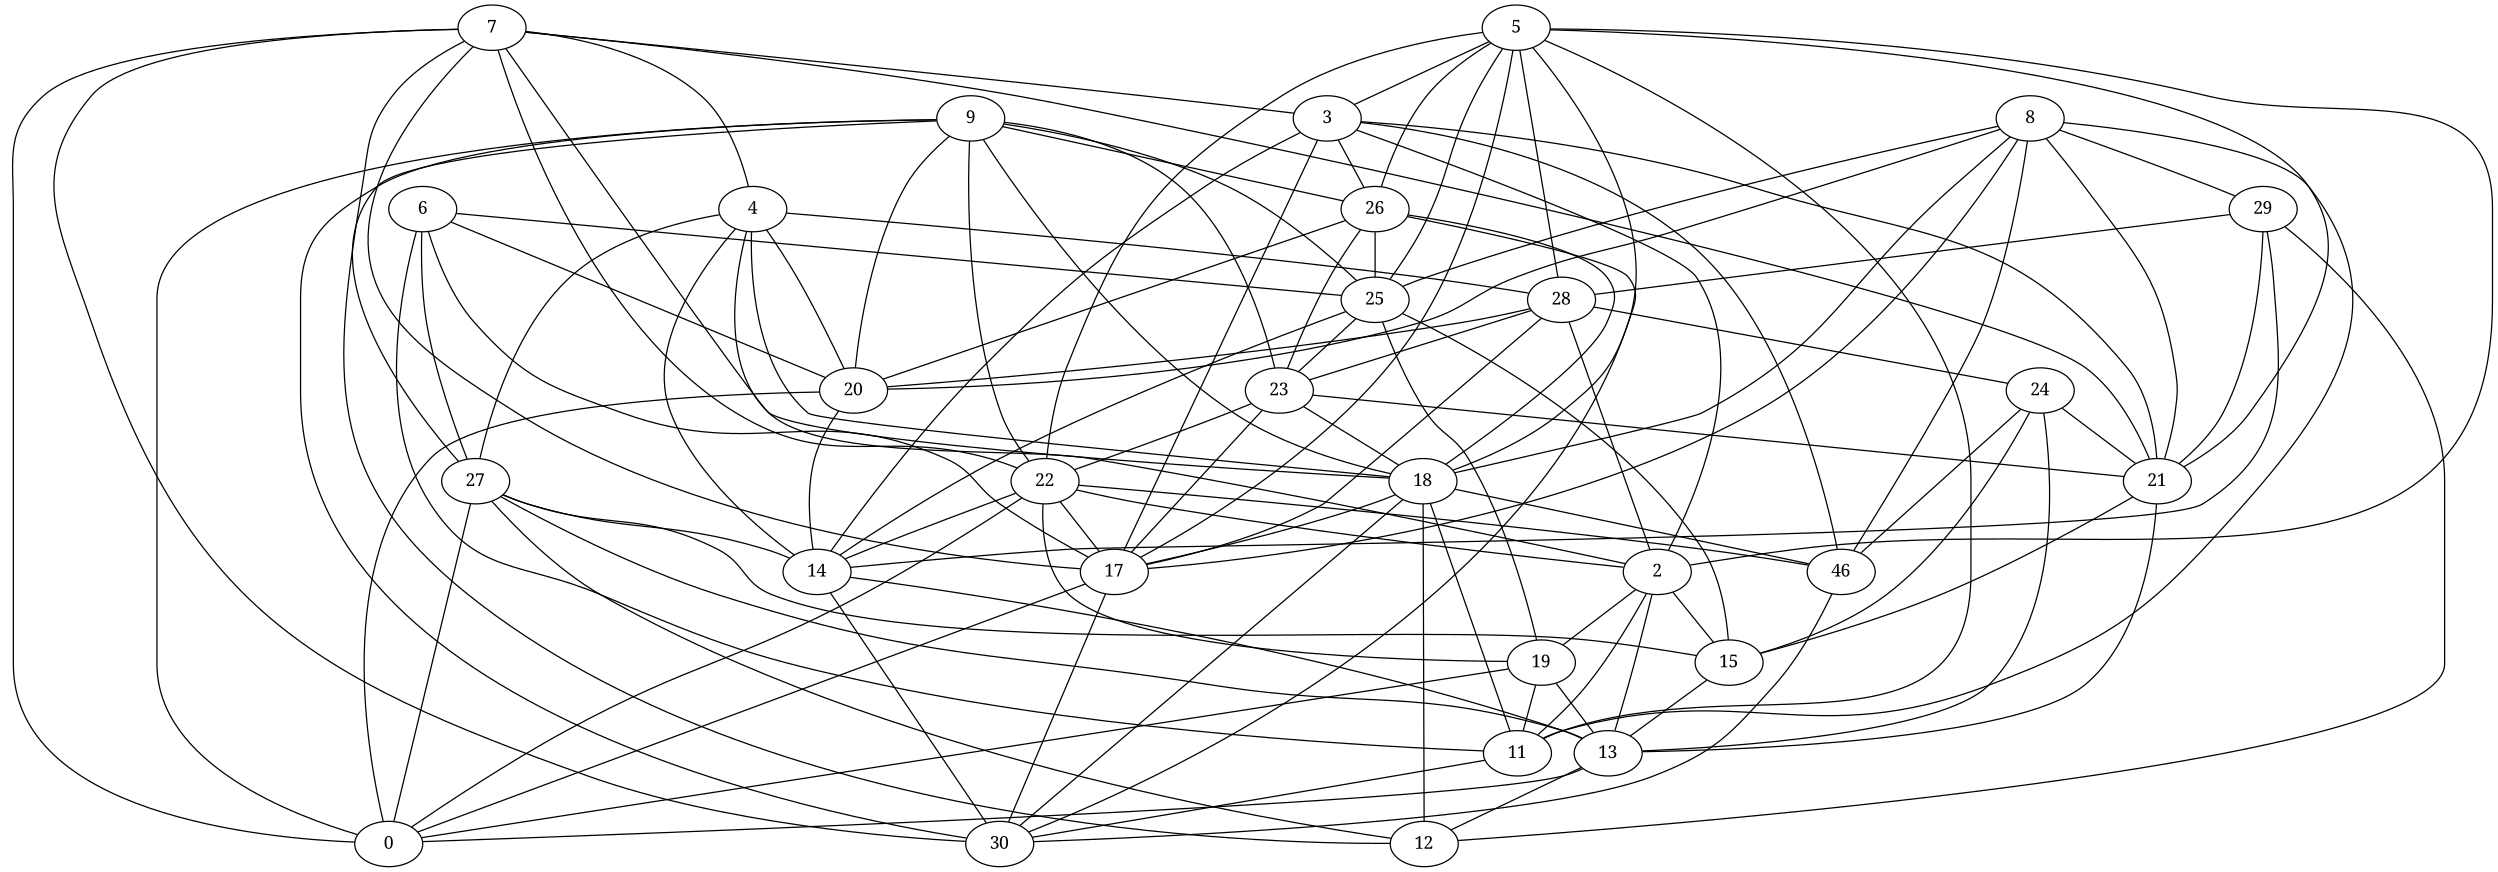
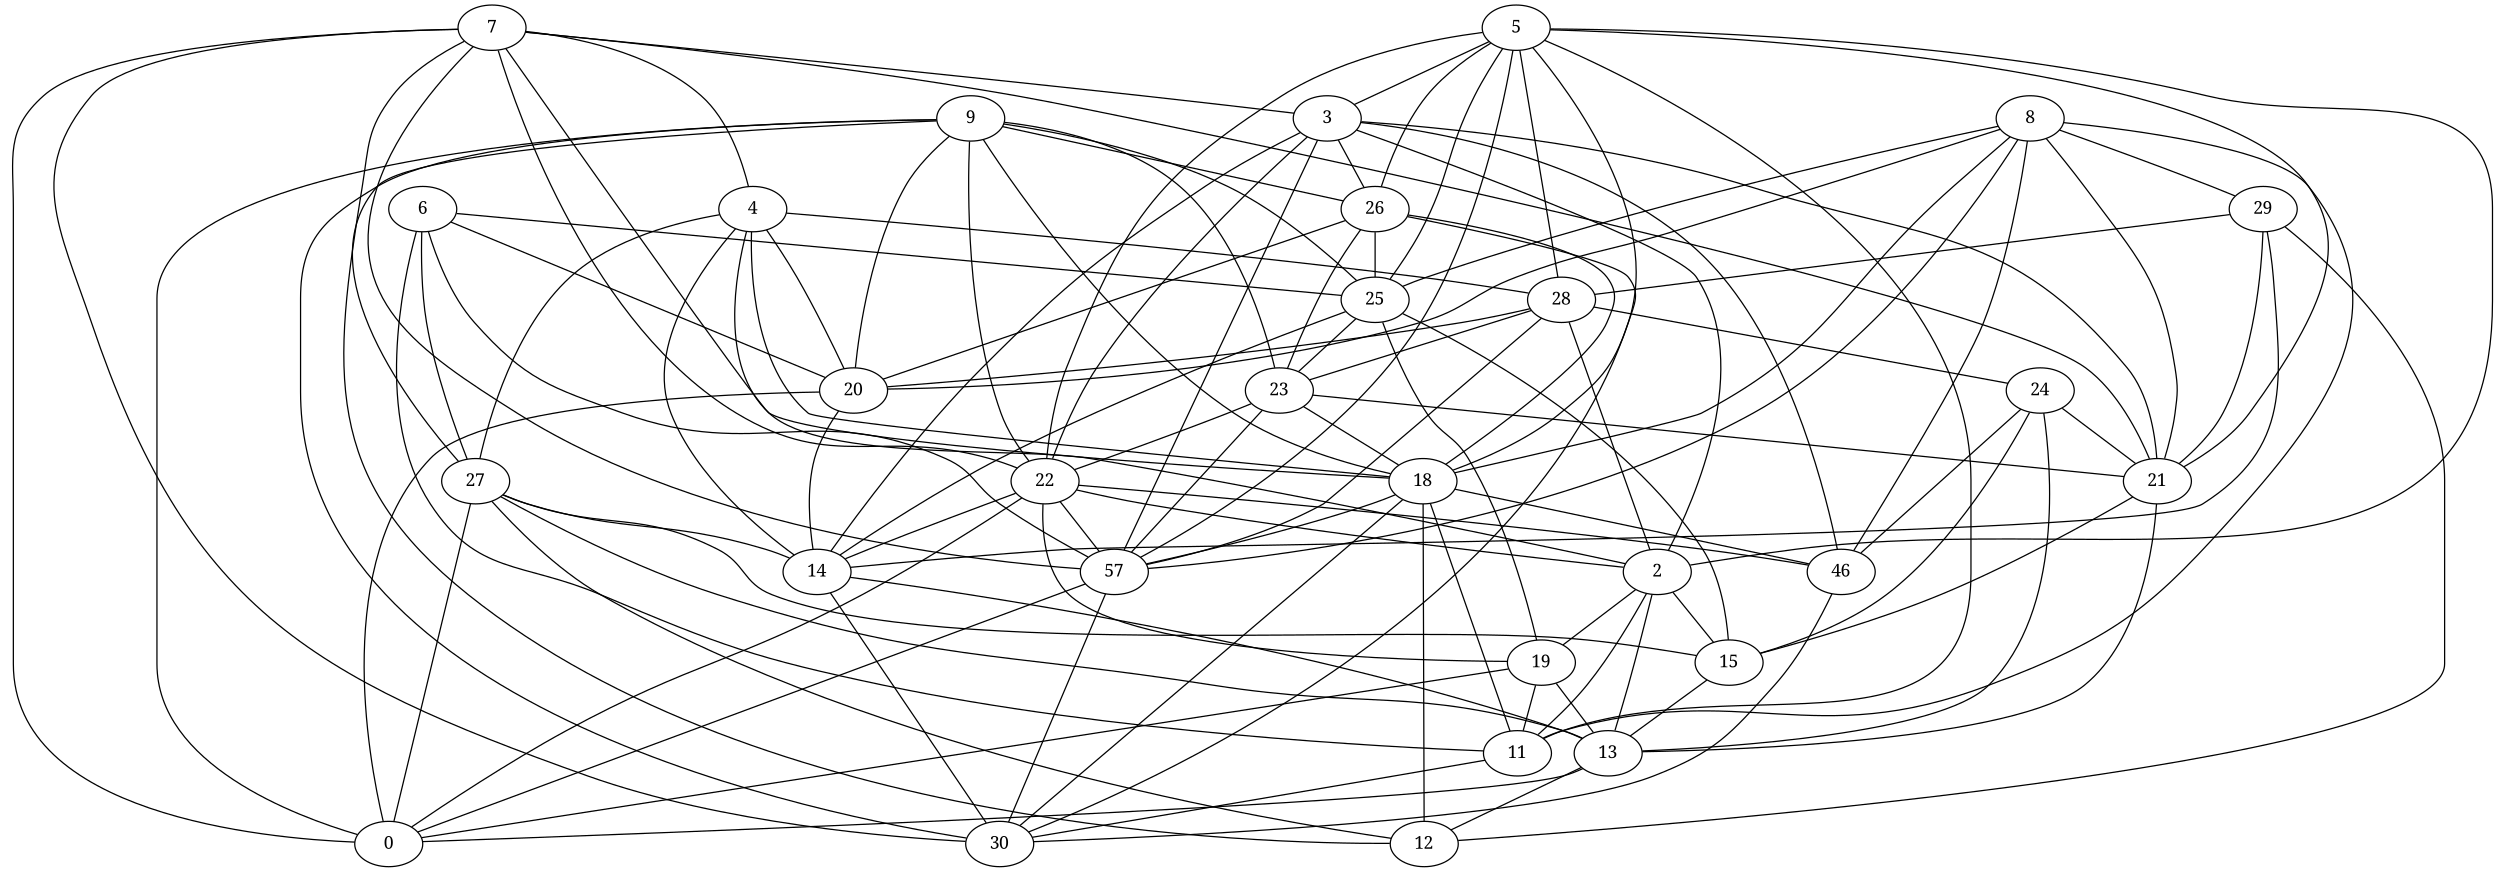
none -> (1175, 268)
(1114, 572) -> (1114, 572)
